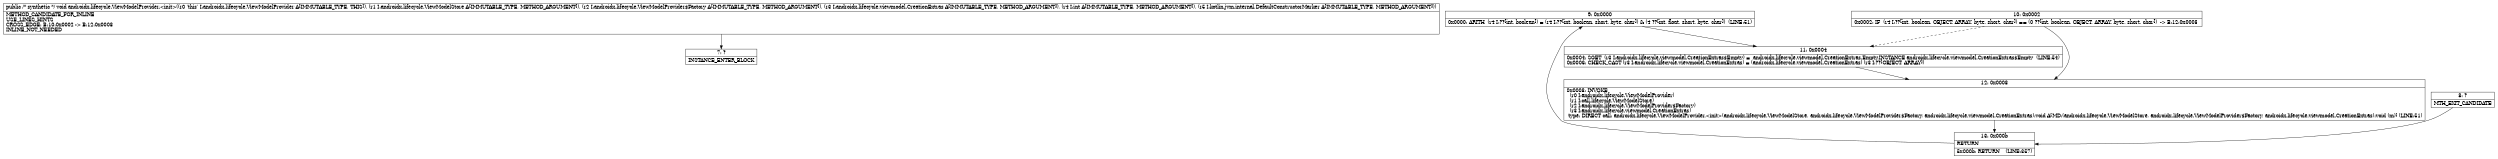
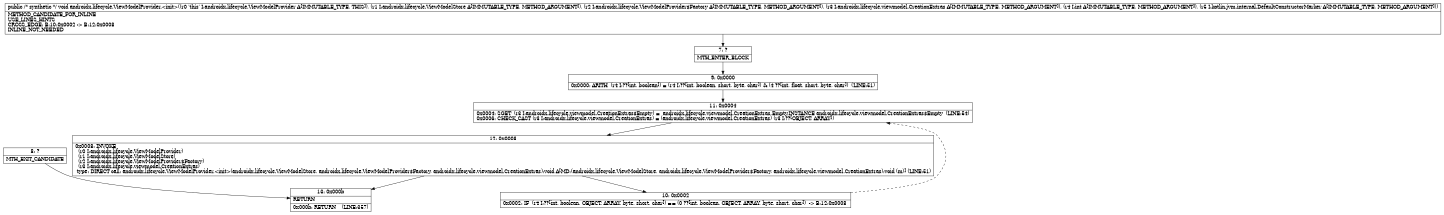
(2067, 49) -> (613, 184)
(721, 60) -> (723, 58)
(1610, 101) -> (125, 157)
(1704, 135) -> (723, 67)
(1994, 152) -> (331, 208)
